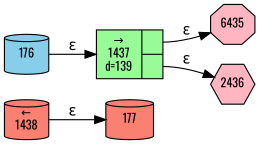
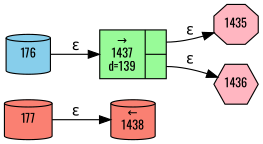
(233, 24) -> (236, 24)
(233, 84) -> (236, 84)
(72, 120) -> (76, 120)
